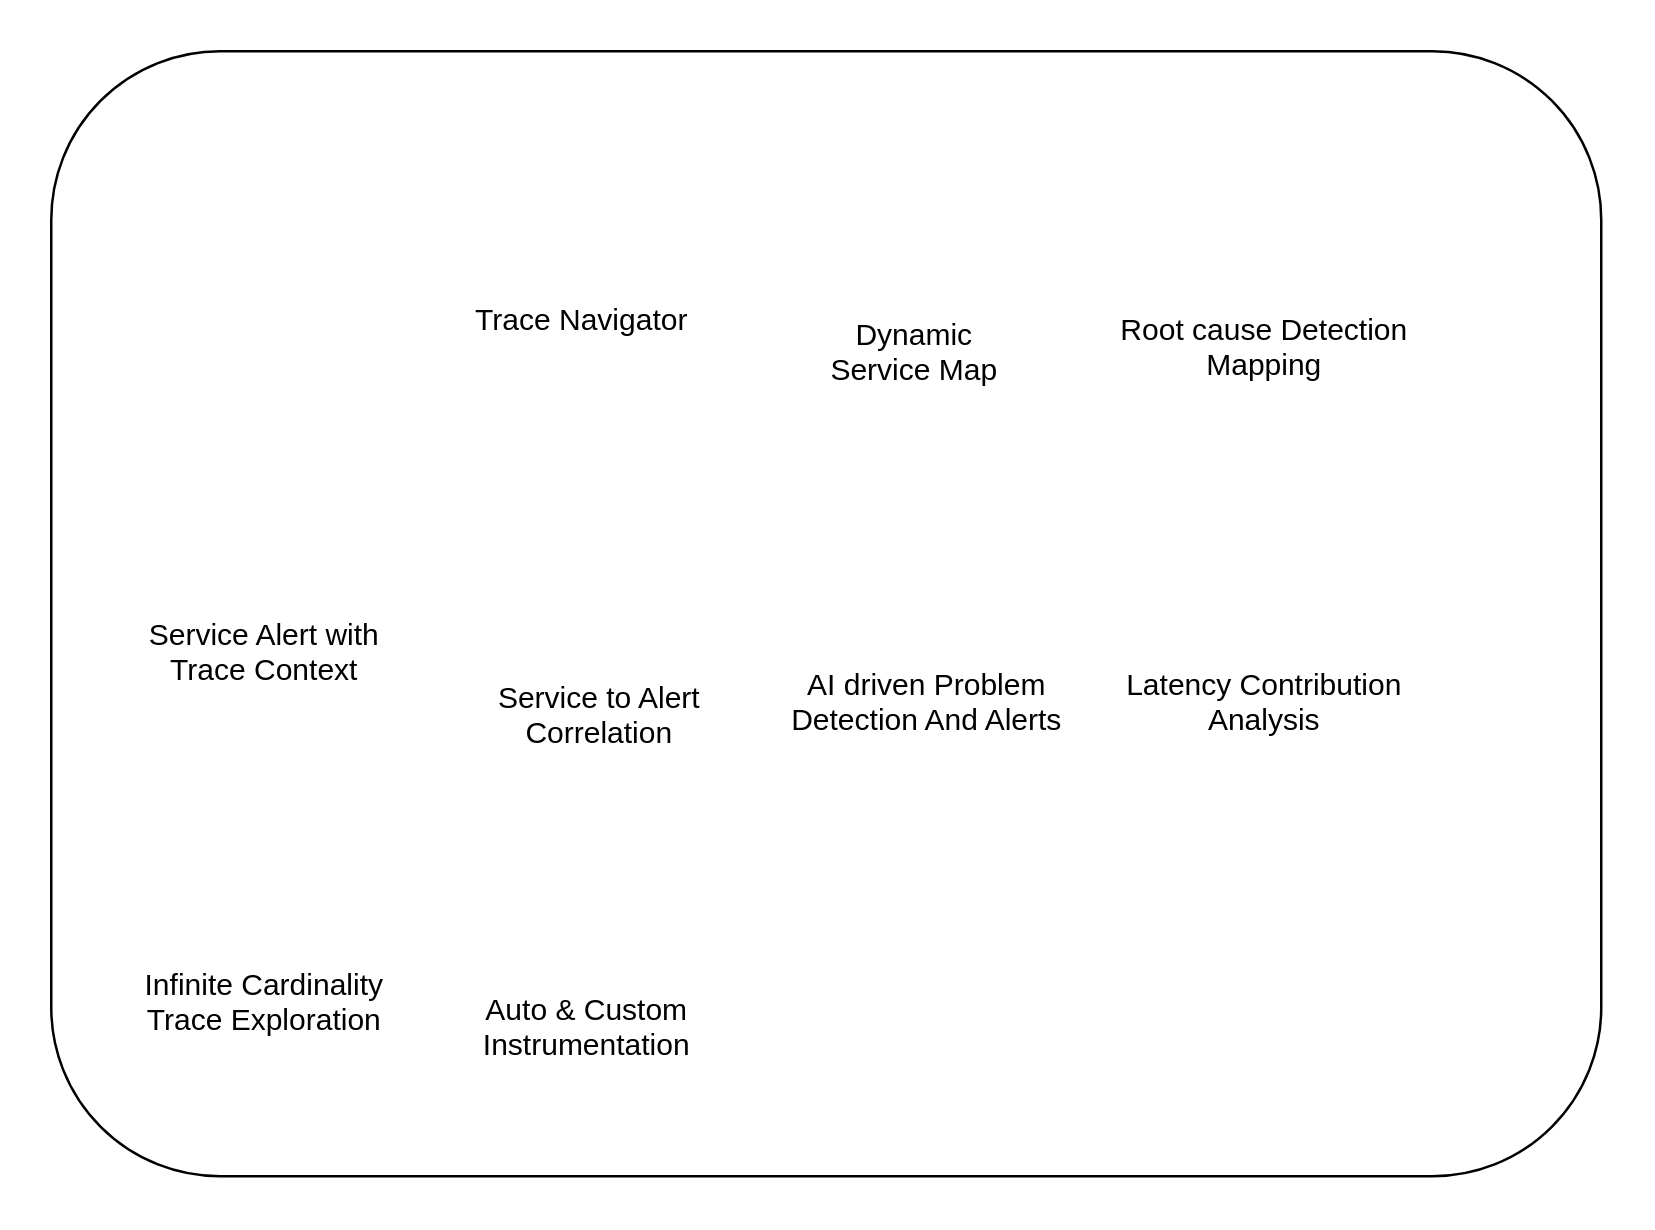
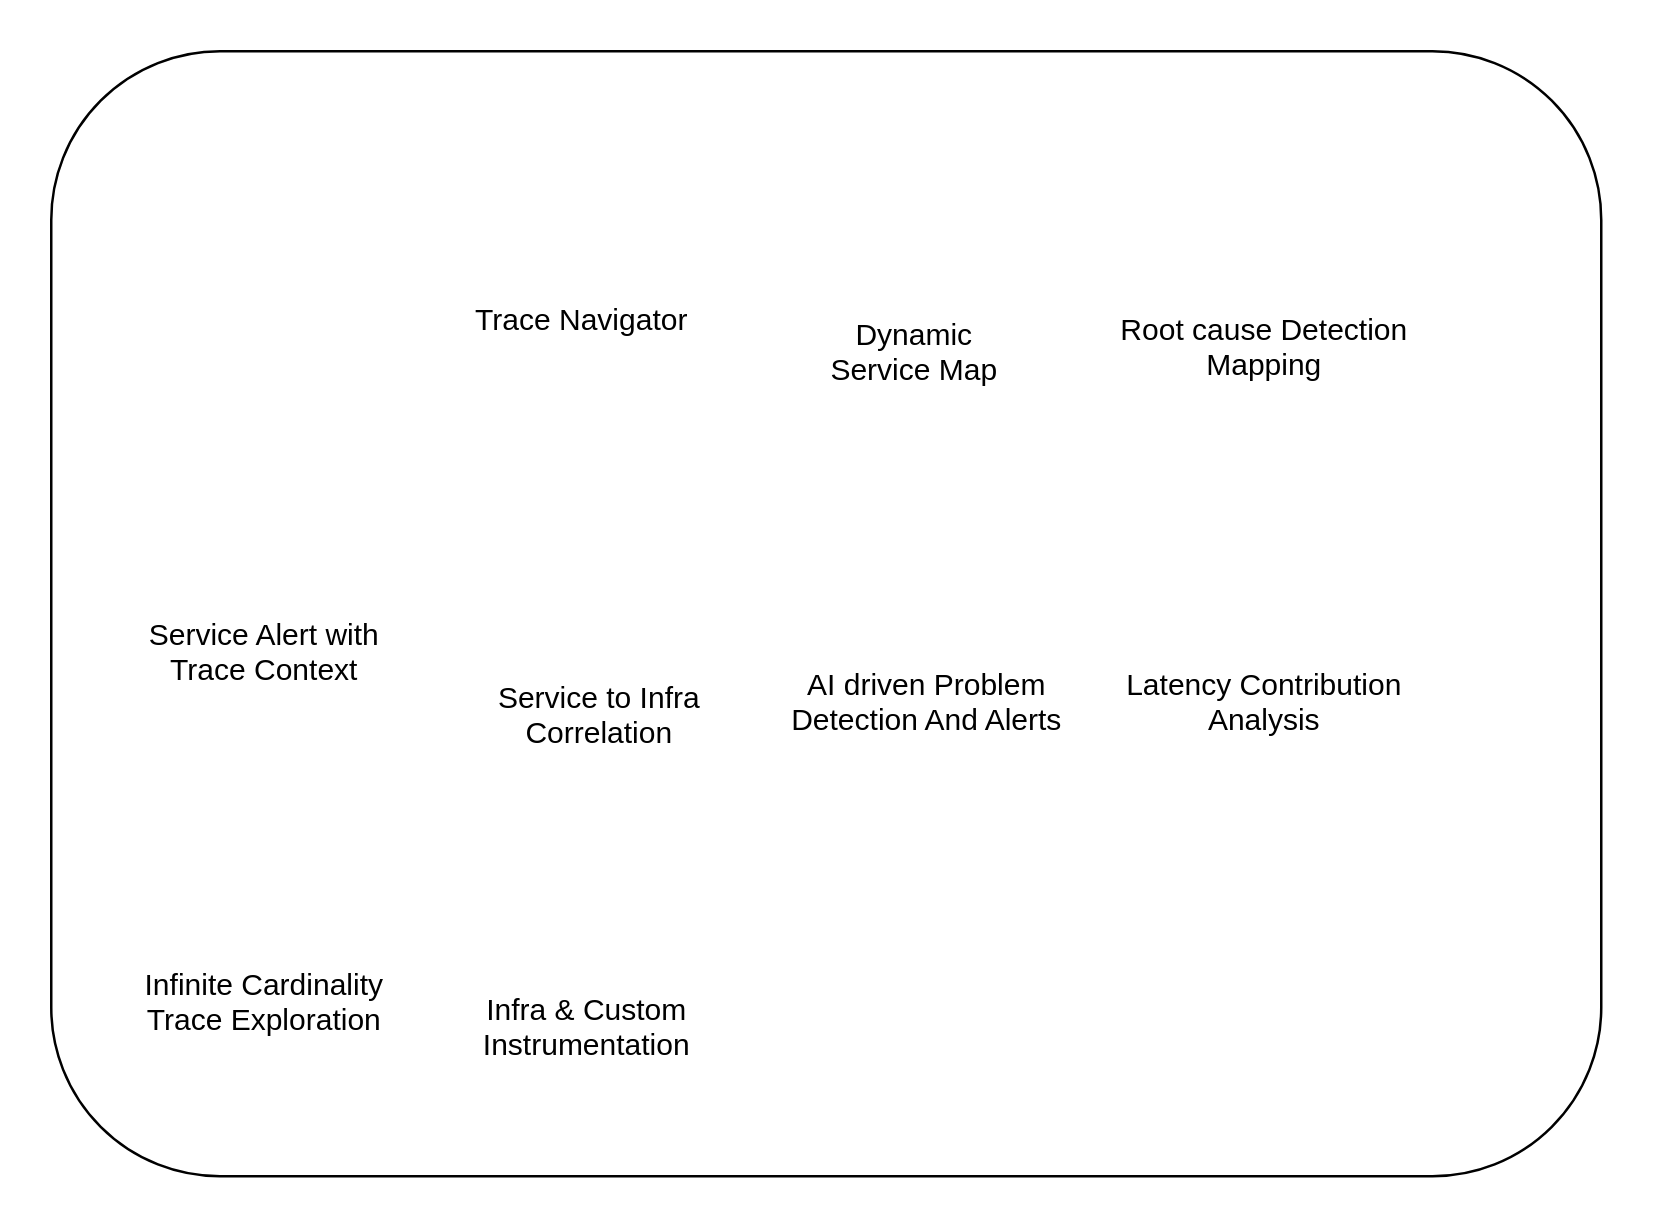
(600, 717) -> (600, 717)
(588, 1030) -> (588, 1030)
